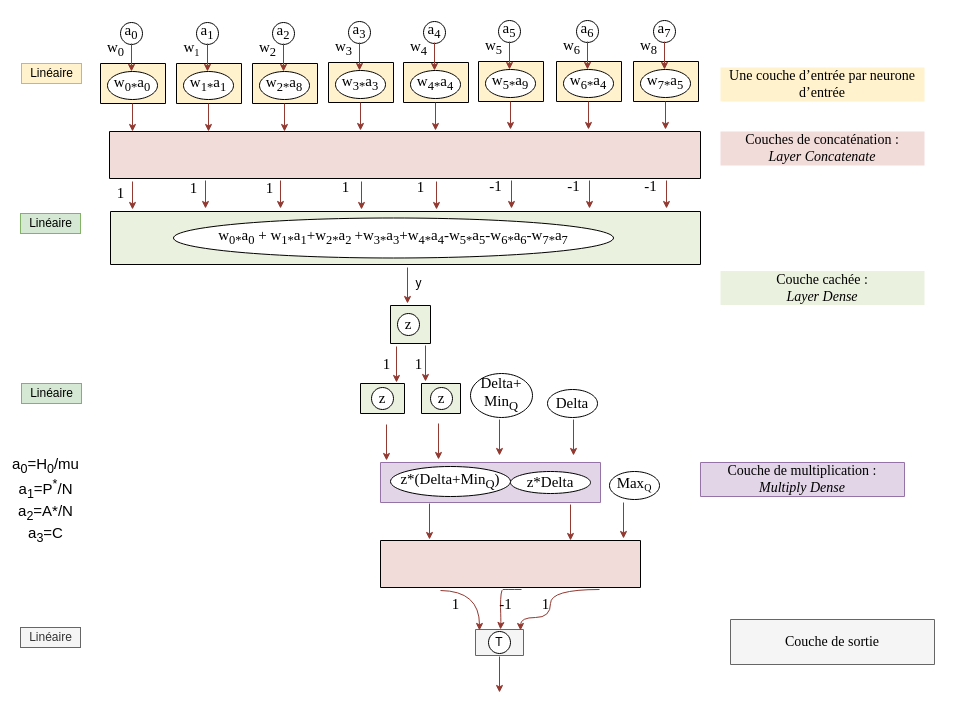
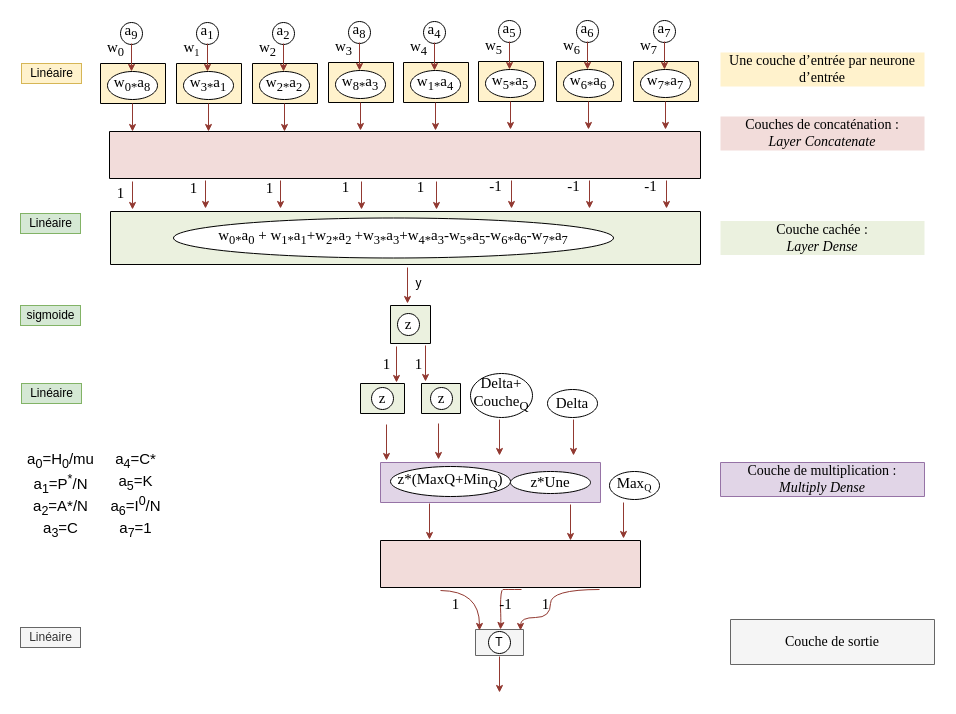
(360, 32) -> (360, 32)
(132, 33) -> (132, 33)
(649, 47) -> (649, 47)
(511, 83) -> (511, 83)
(589, 83) -> (589, 83)
(666, 83) -> (666, 83)
(361, 84) -> (361, 84)
(436, 84) -> (436, 84)
(133, 85) -> (133, 85)
(209, 85) -> (209, 85)
(285, 85) -> (285, 85)
(823, 85) -> (823, 70)
(823, 149) -> (823, 134)
(394, 238) -> (394, 238)
(823, 288) -> (823, 238)
none -> (51, 316)
(502, 395) -> (502, 395)
(803, 480) -> (823, 480)
(451, 481) -> (451, 481)
(551, 482) -> (551, 482)
none -> (136, 496)
(46, 501) -> (61, 496)
